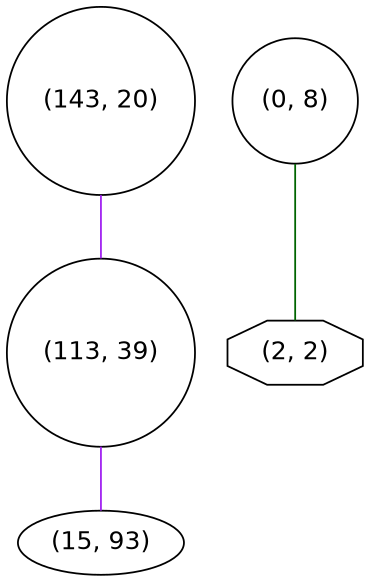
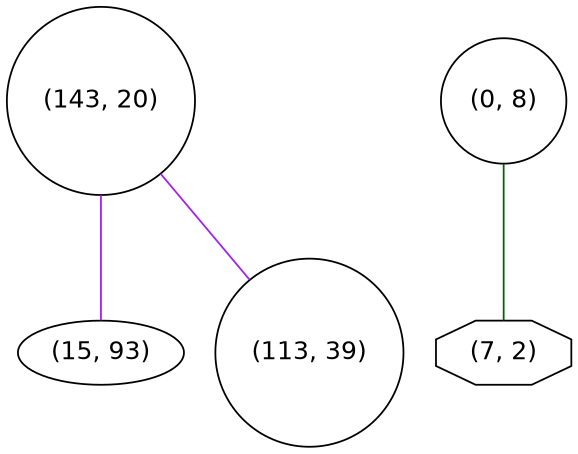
(295, 353) -> (504, 353)
(101, 479) -> (101, 258)
